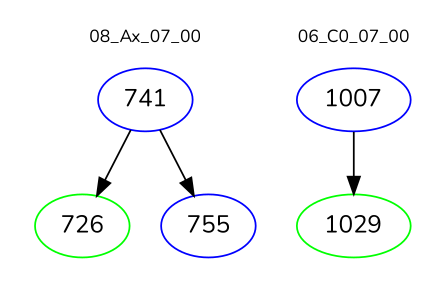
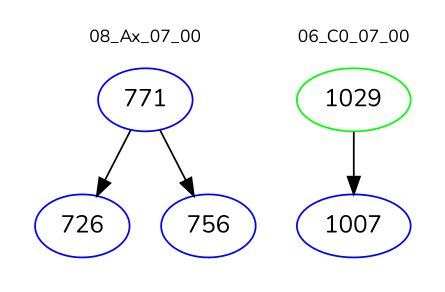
(145, 100) -> (145, 100)
(354, 154) -> (354, 154)
(82, 226) -> (82, 226)
(208, 226) -> (208, 226)
